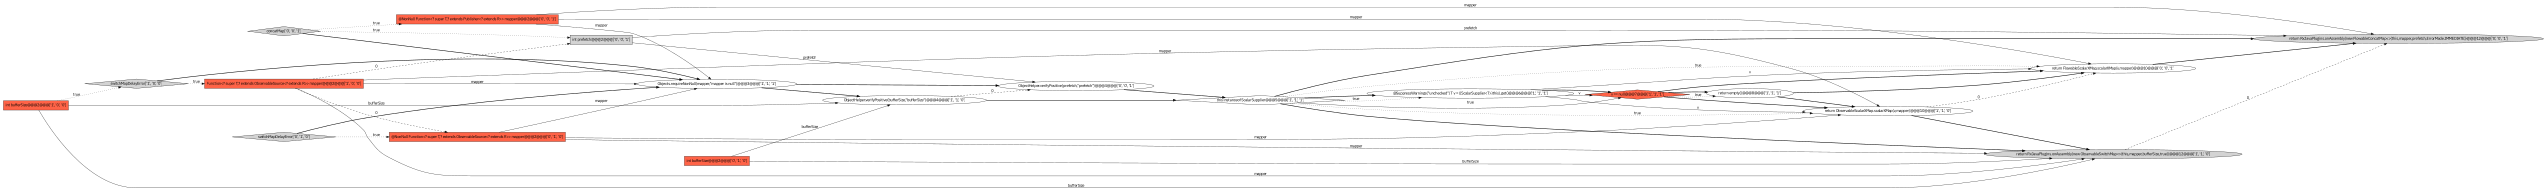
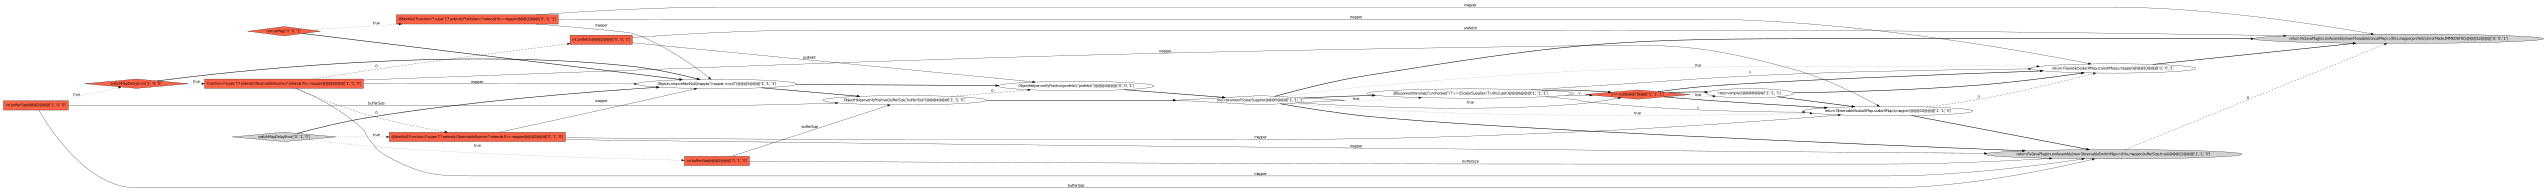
(284, 31) -> (284, 31)
(443, 34) -> none
(601, 40) -> (601, 40)
(136, 84) -> (136, 84)
none -> (494, 154)
